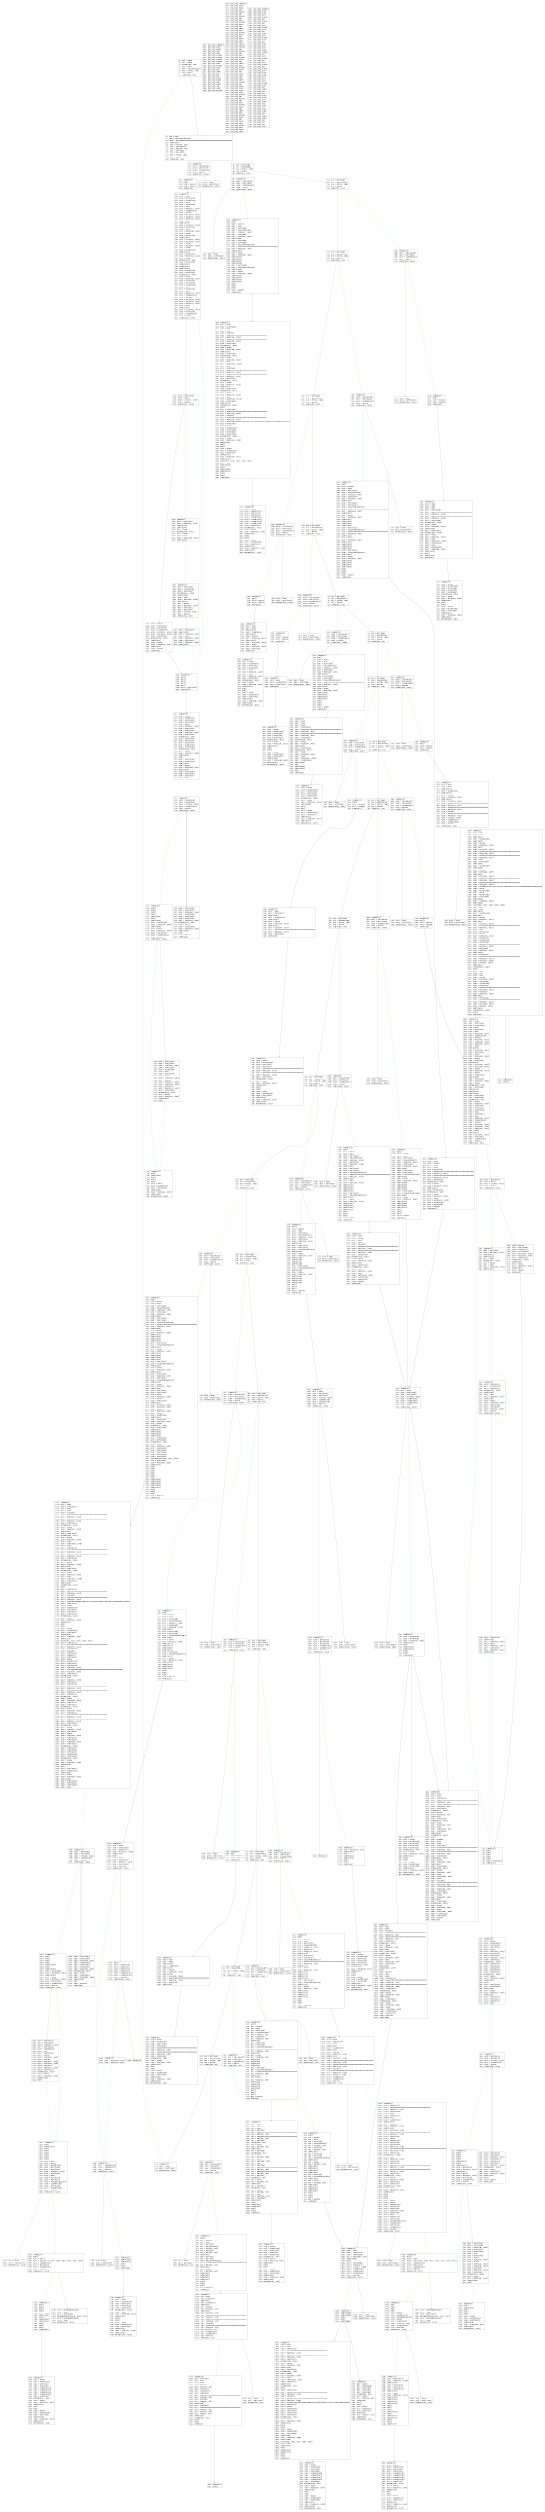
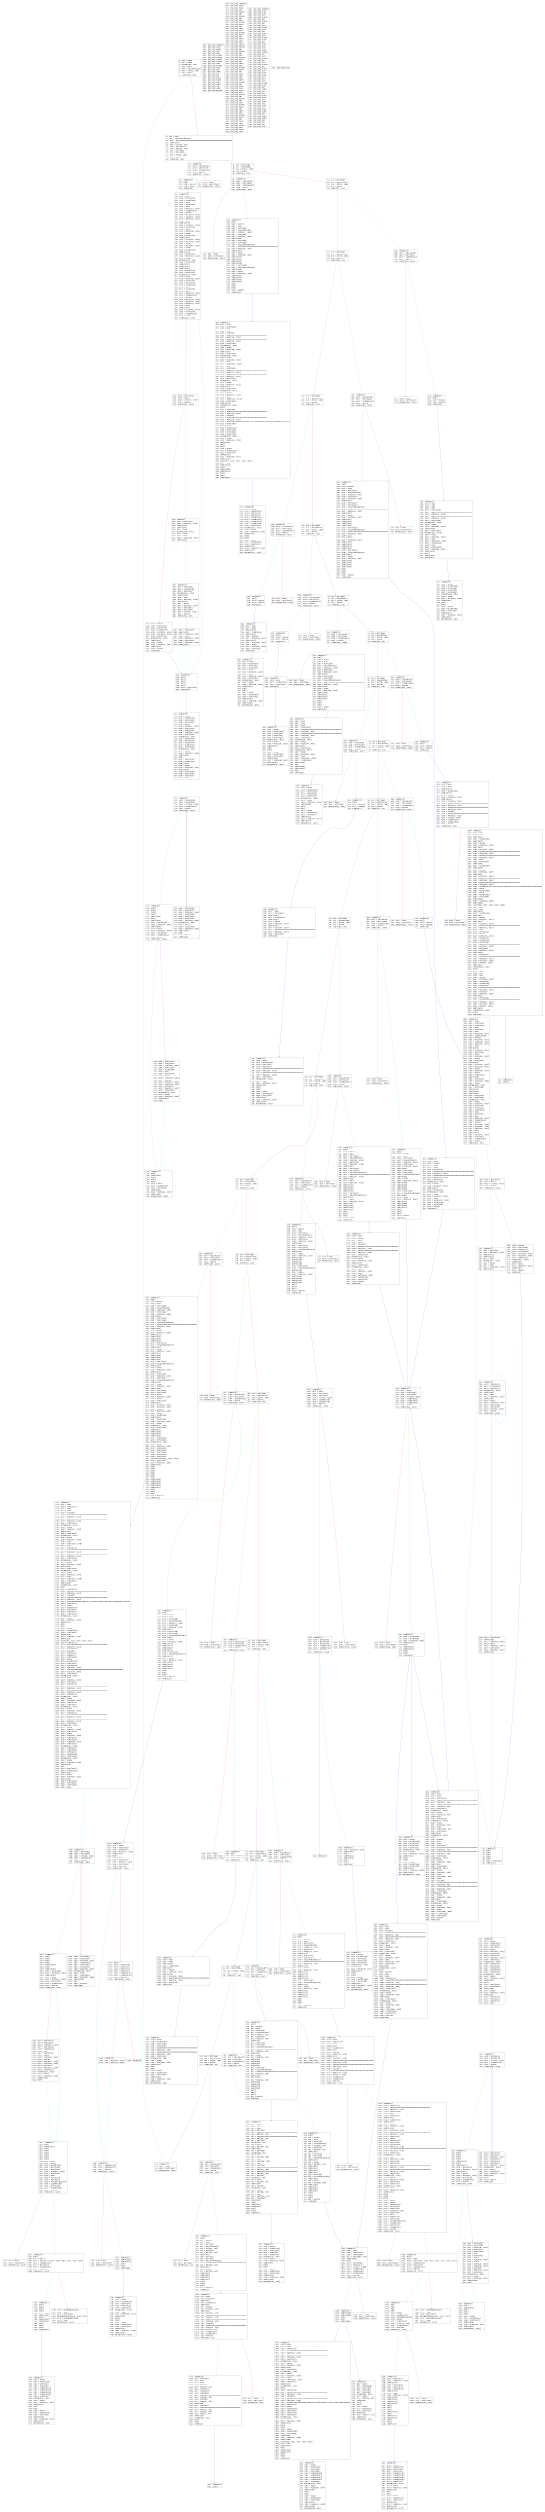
none -> (280, 68)
